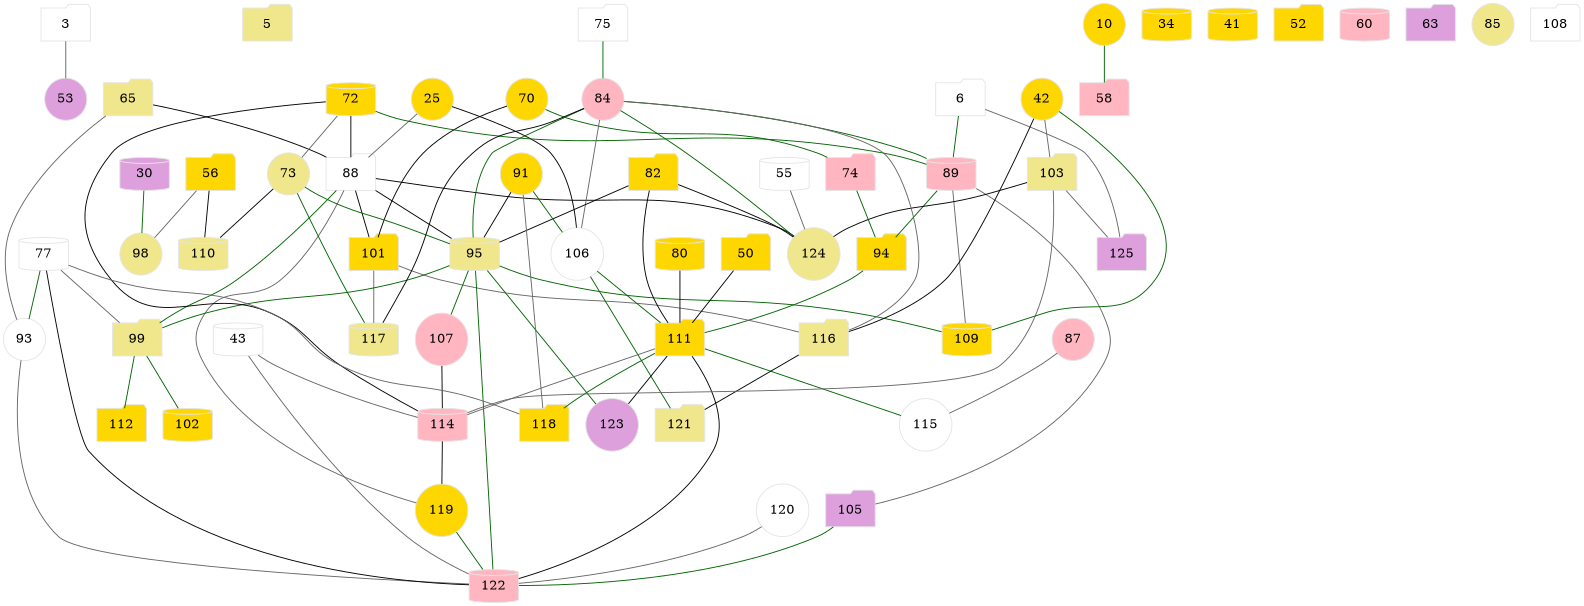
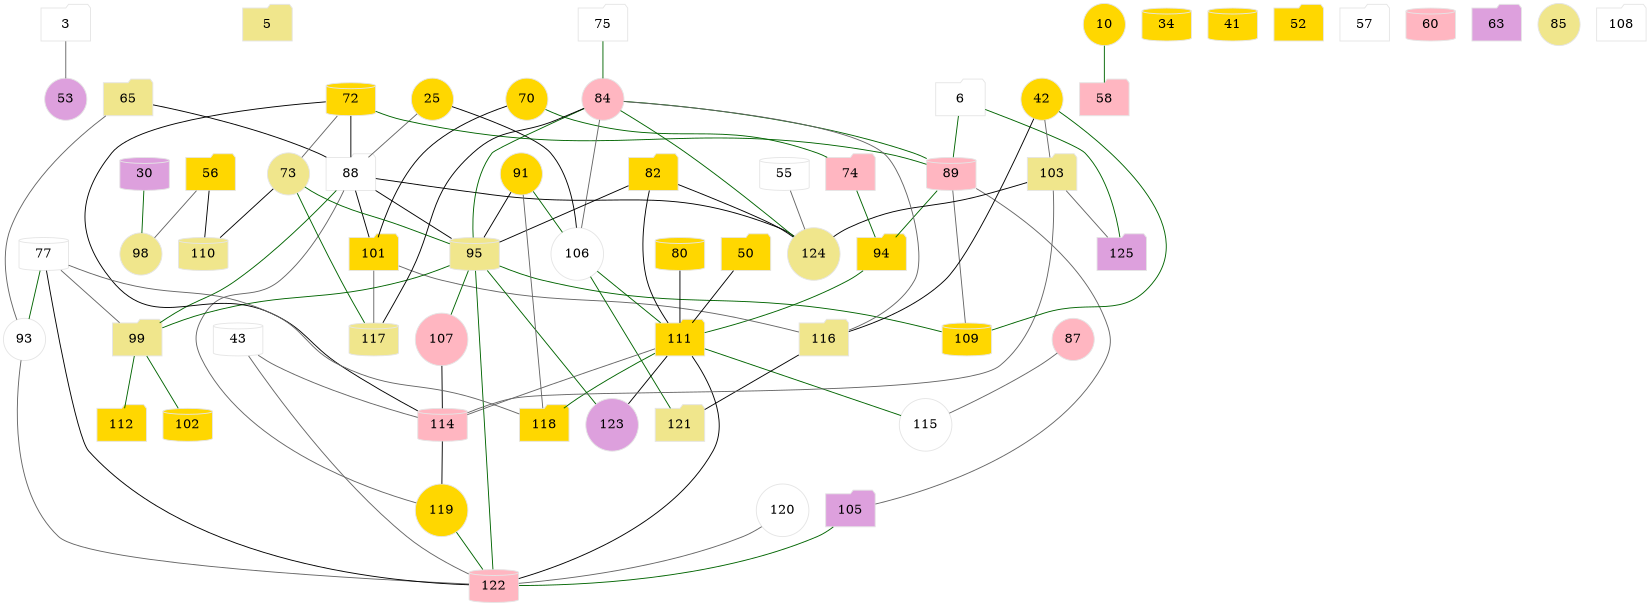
none -> (1365, 25)
(1078, 148) -> (1078, 148)
